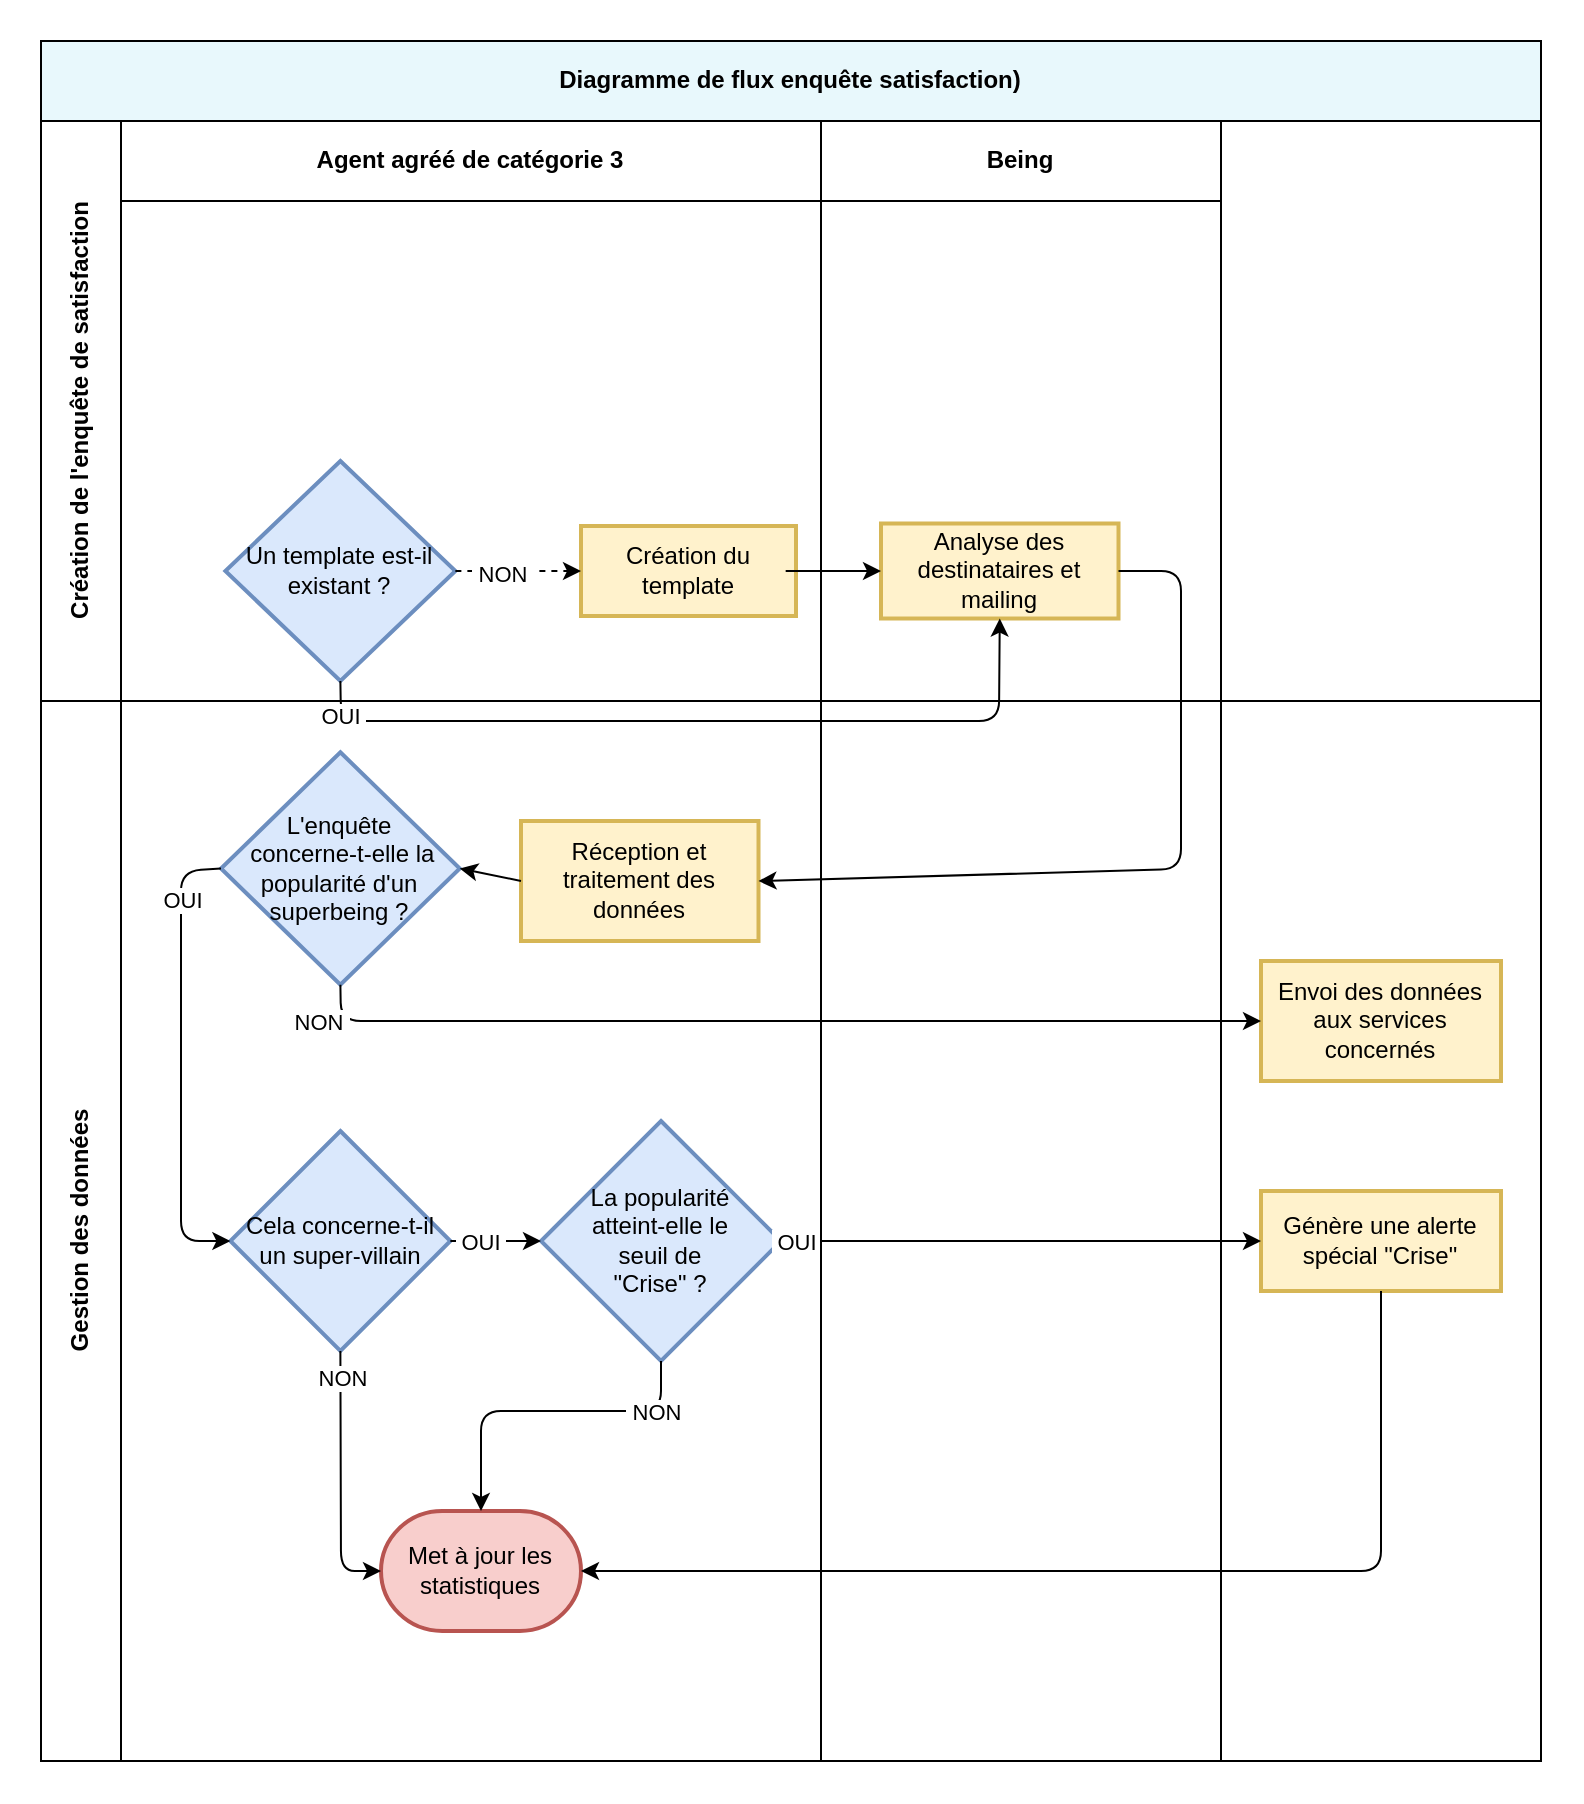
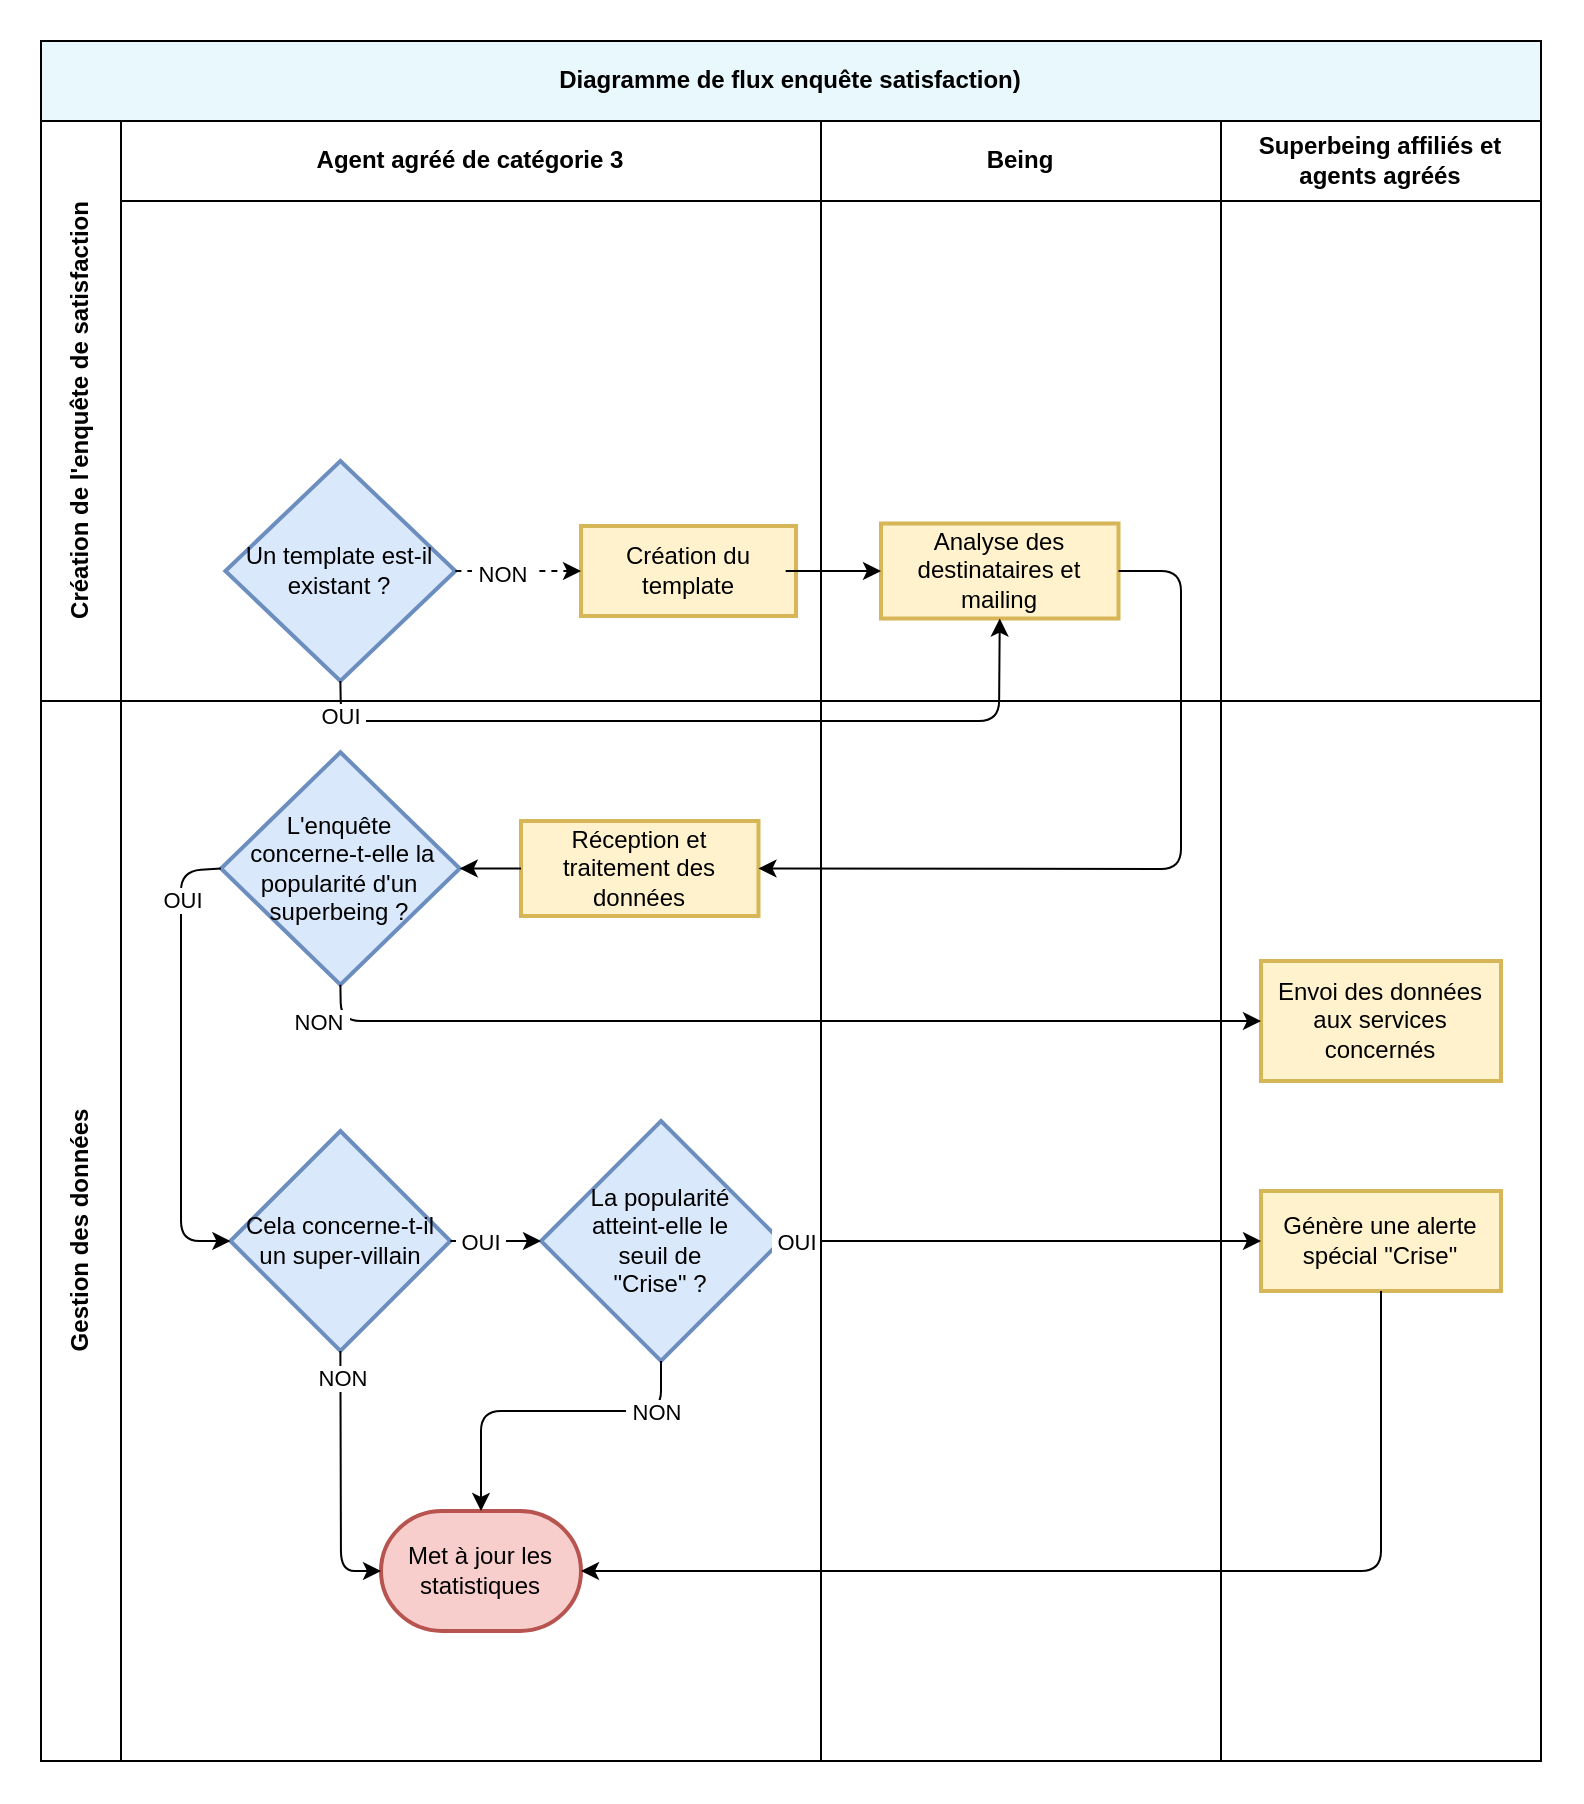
none -> (1381, 411)
(640, 881) -> (640, 869)
